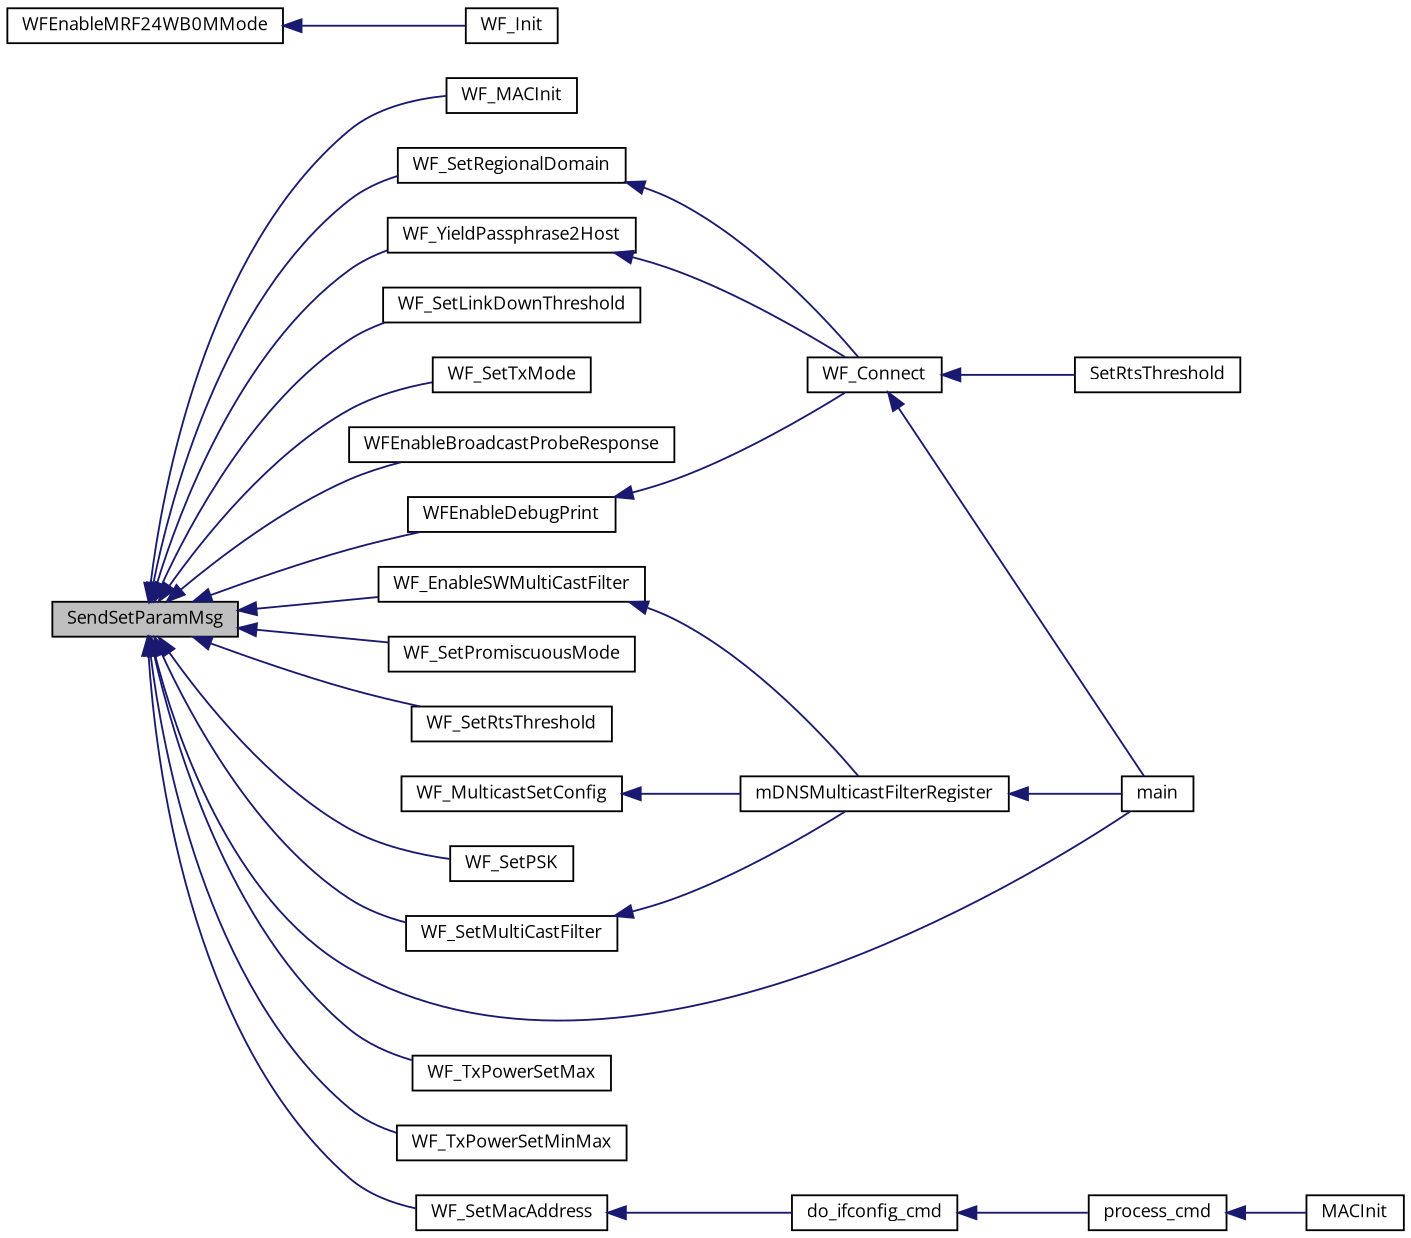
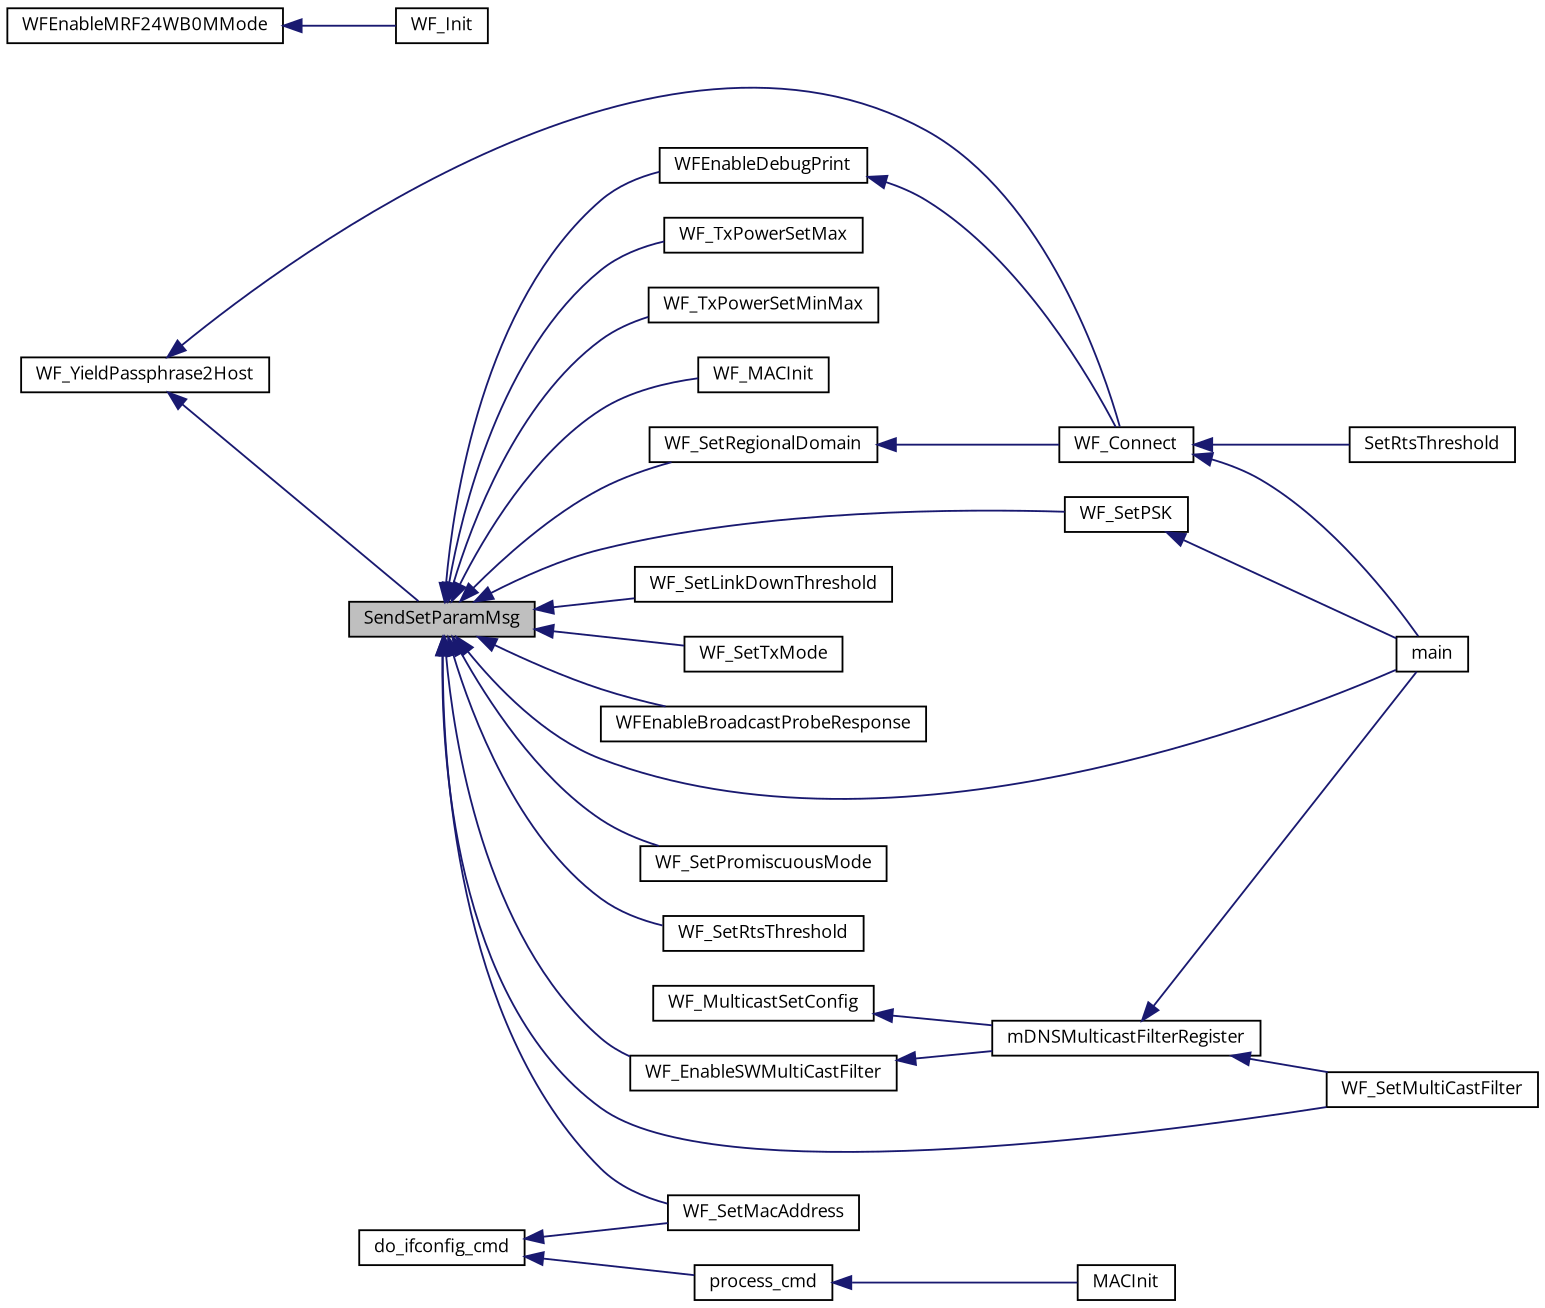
(241, 394) -> (300, 503)
none -> (1290, 589)
(742, 869) -> (1289, 1066)
(709, 1213) -> (605, 1230)
